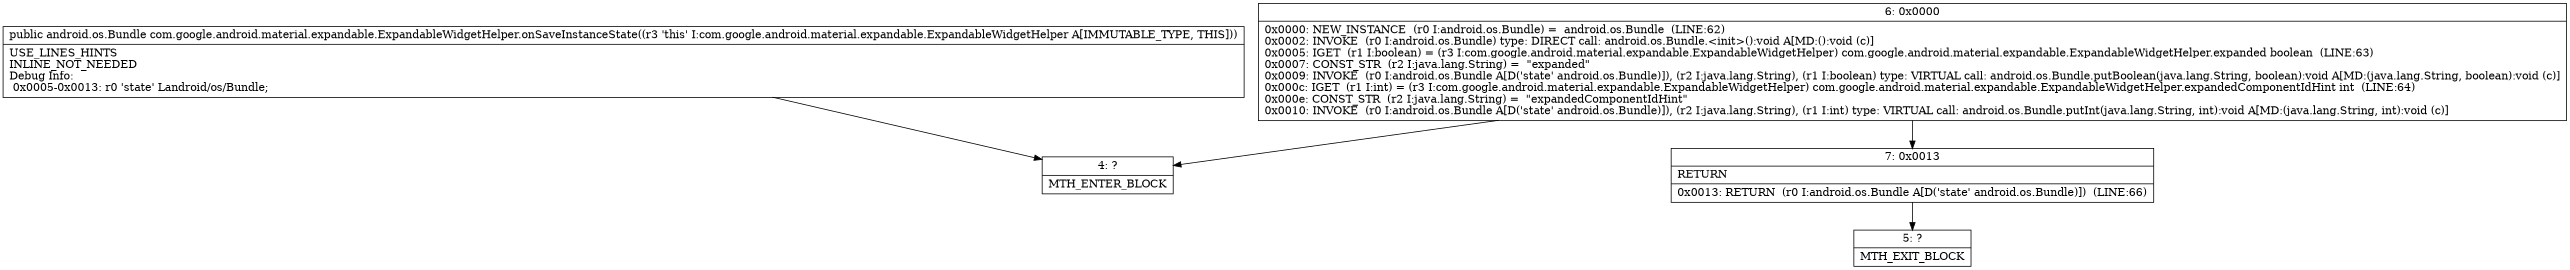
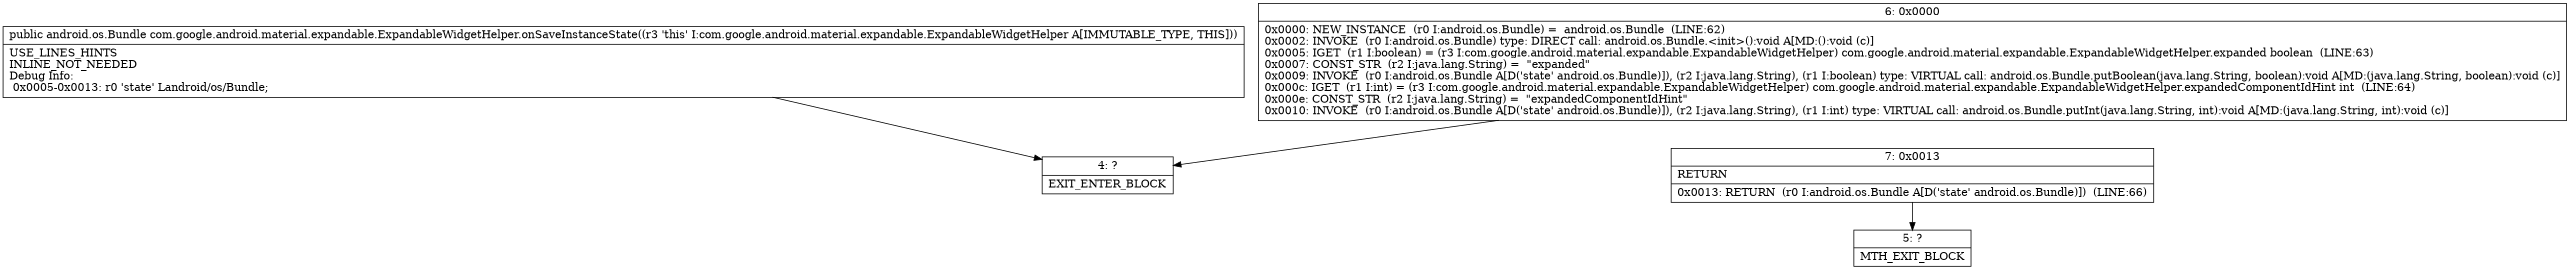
(1912, 131) -> none
(1108, 184) -> (1107, 184)
